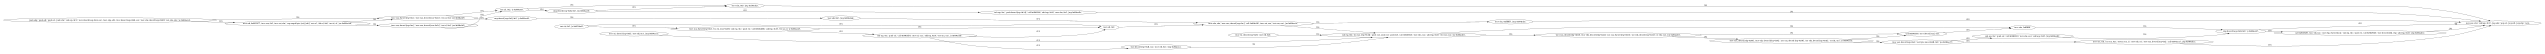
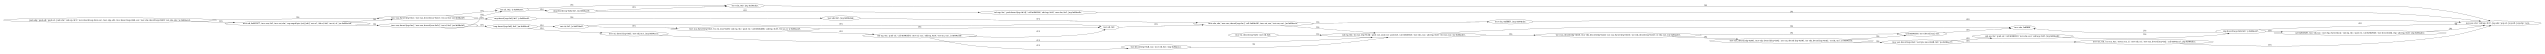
none -> (512, 27)
(2128, 27) -> (2126, 33)
